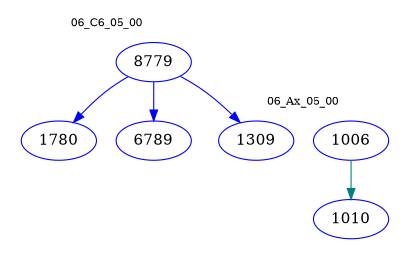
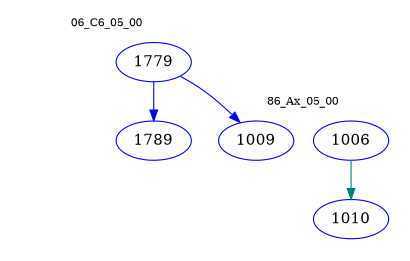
(154, 62) -> (154, 62)
(303, 102) -> (303, 102)
(59, 141) -> none
(154, 141) -> (154, 141)
(256, 141) -> (256, 141)
